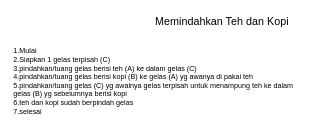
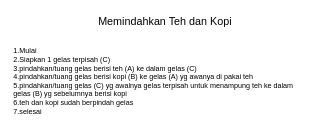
(222, 21) -> (165, 21)
